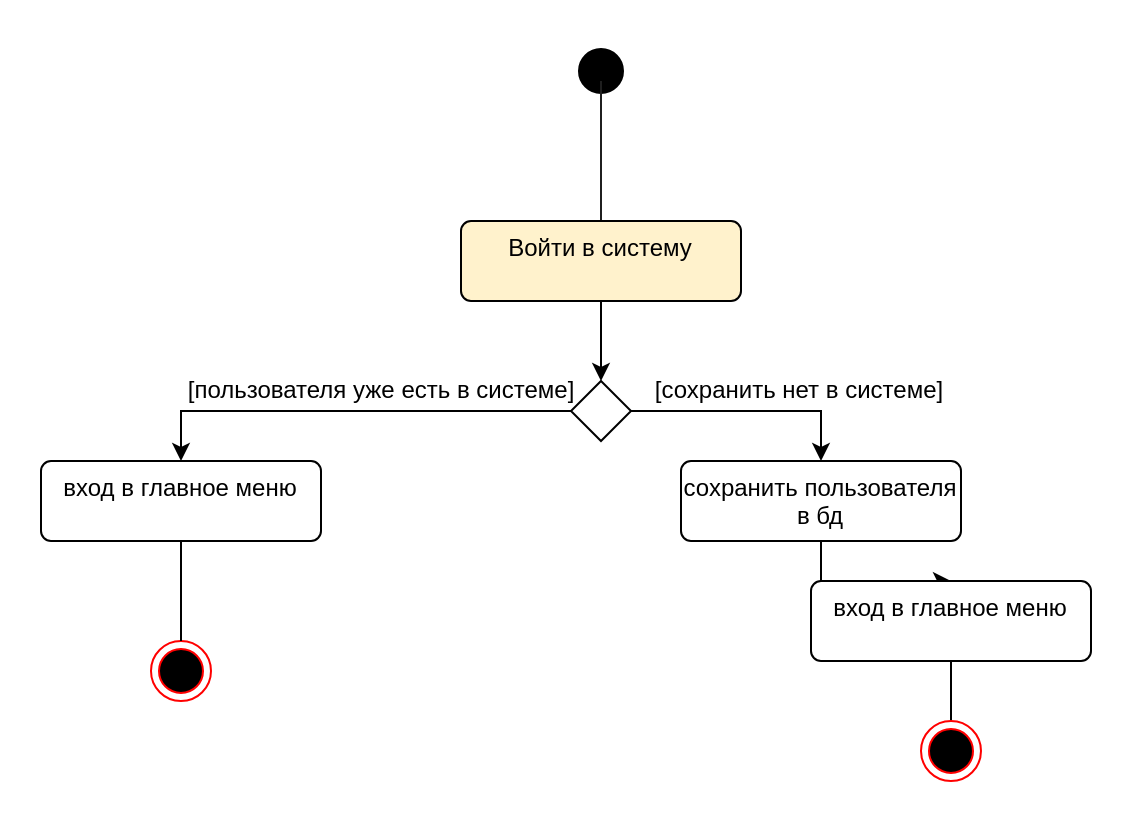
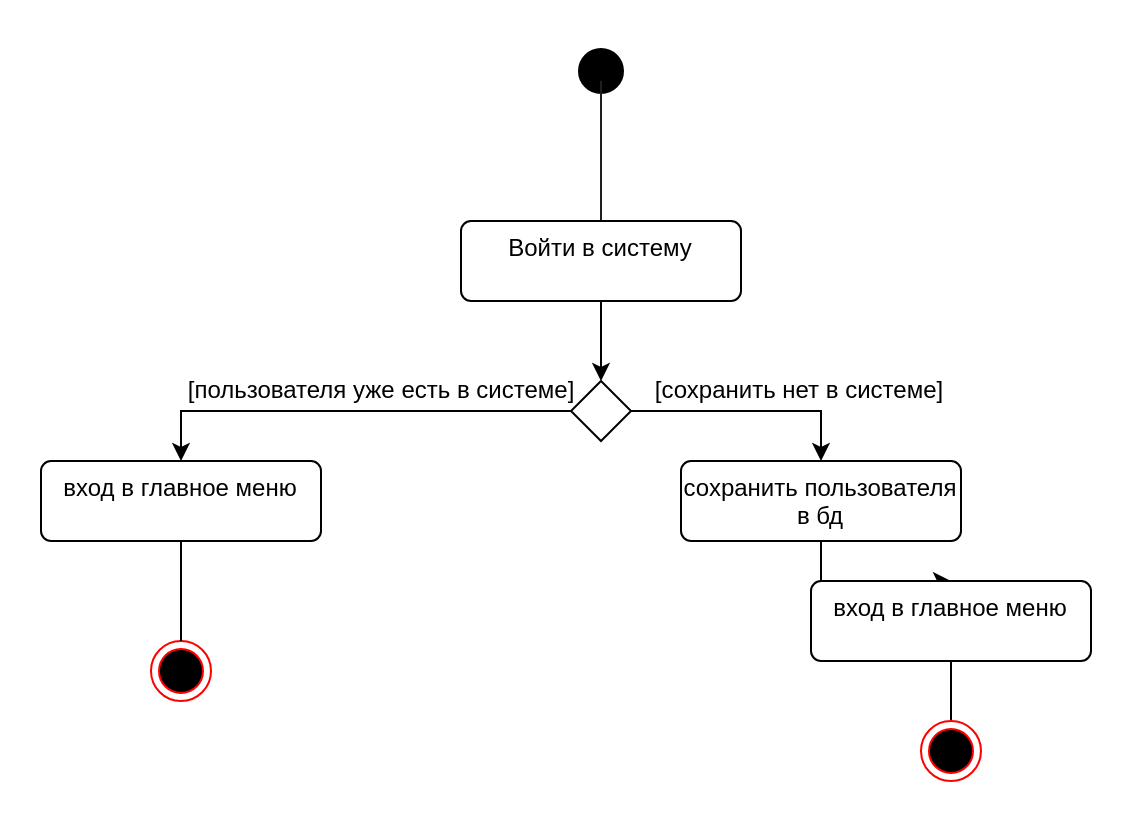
(601, 261) -> (601, 261)
